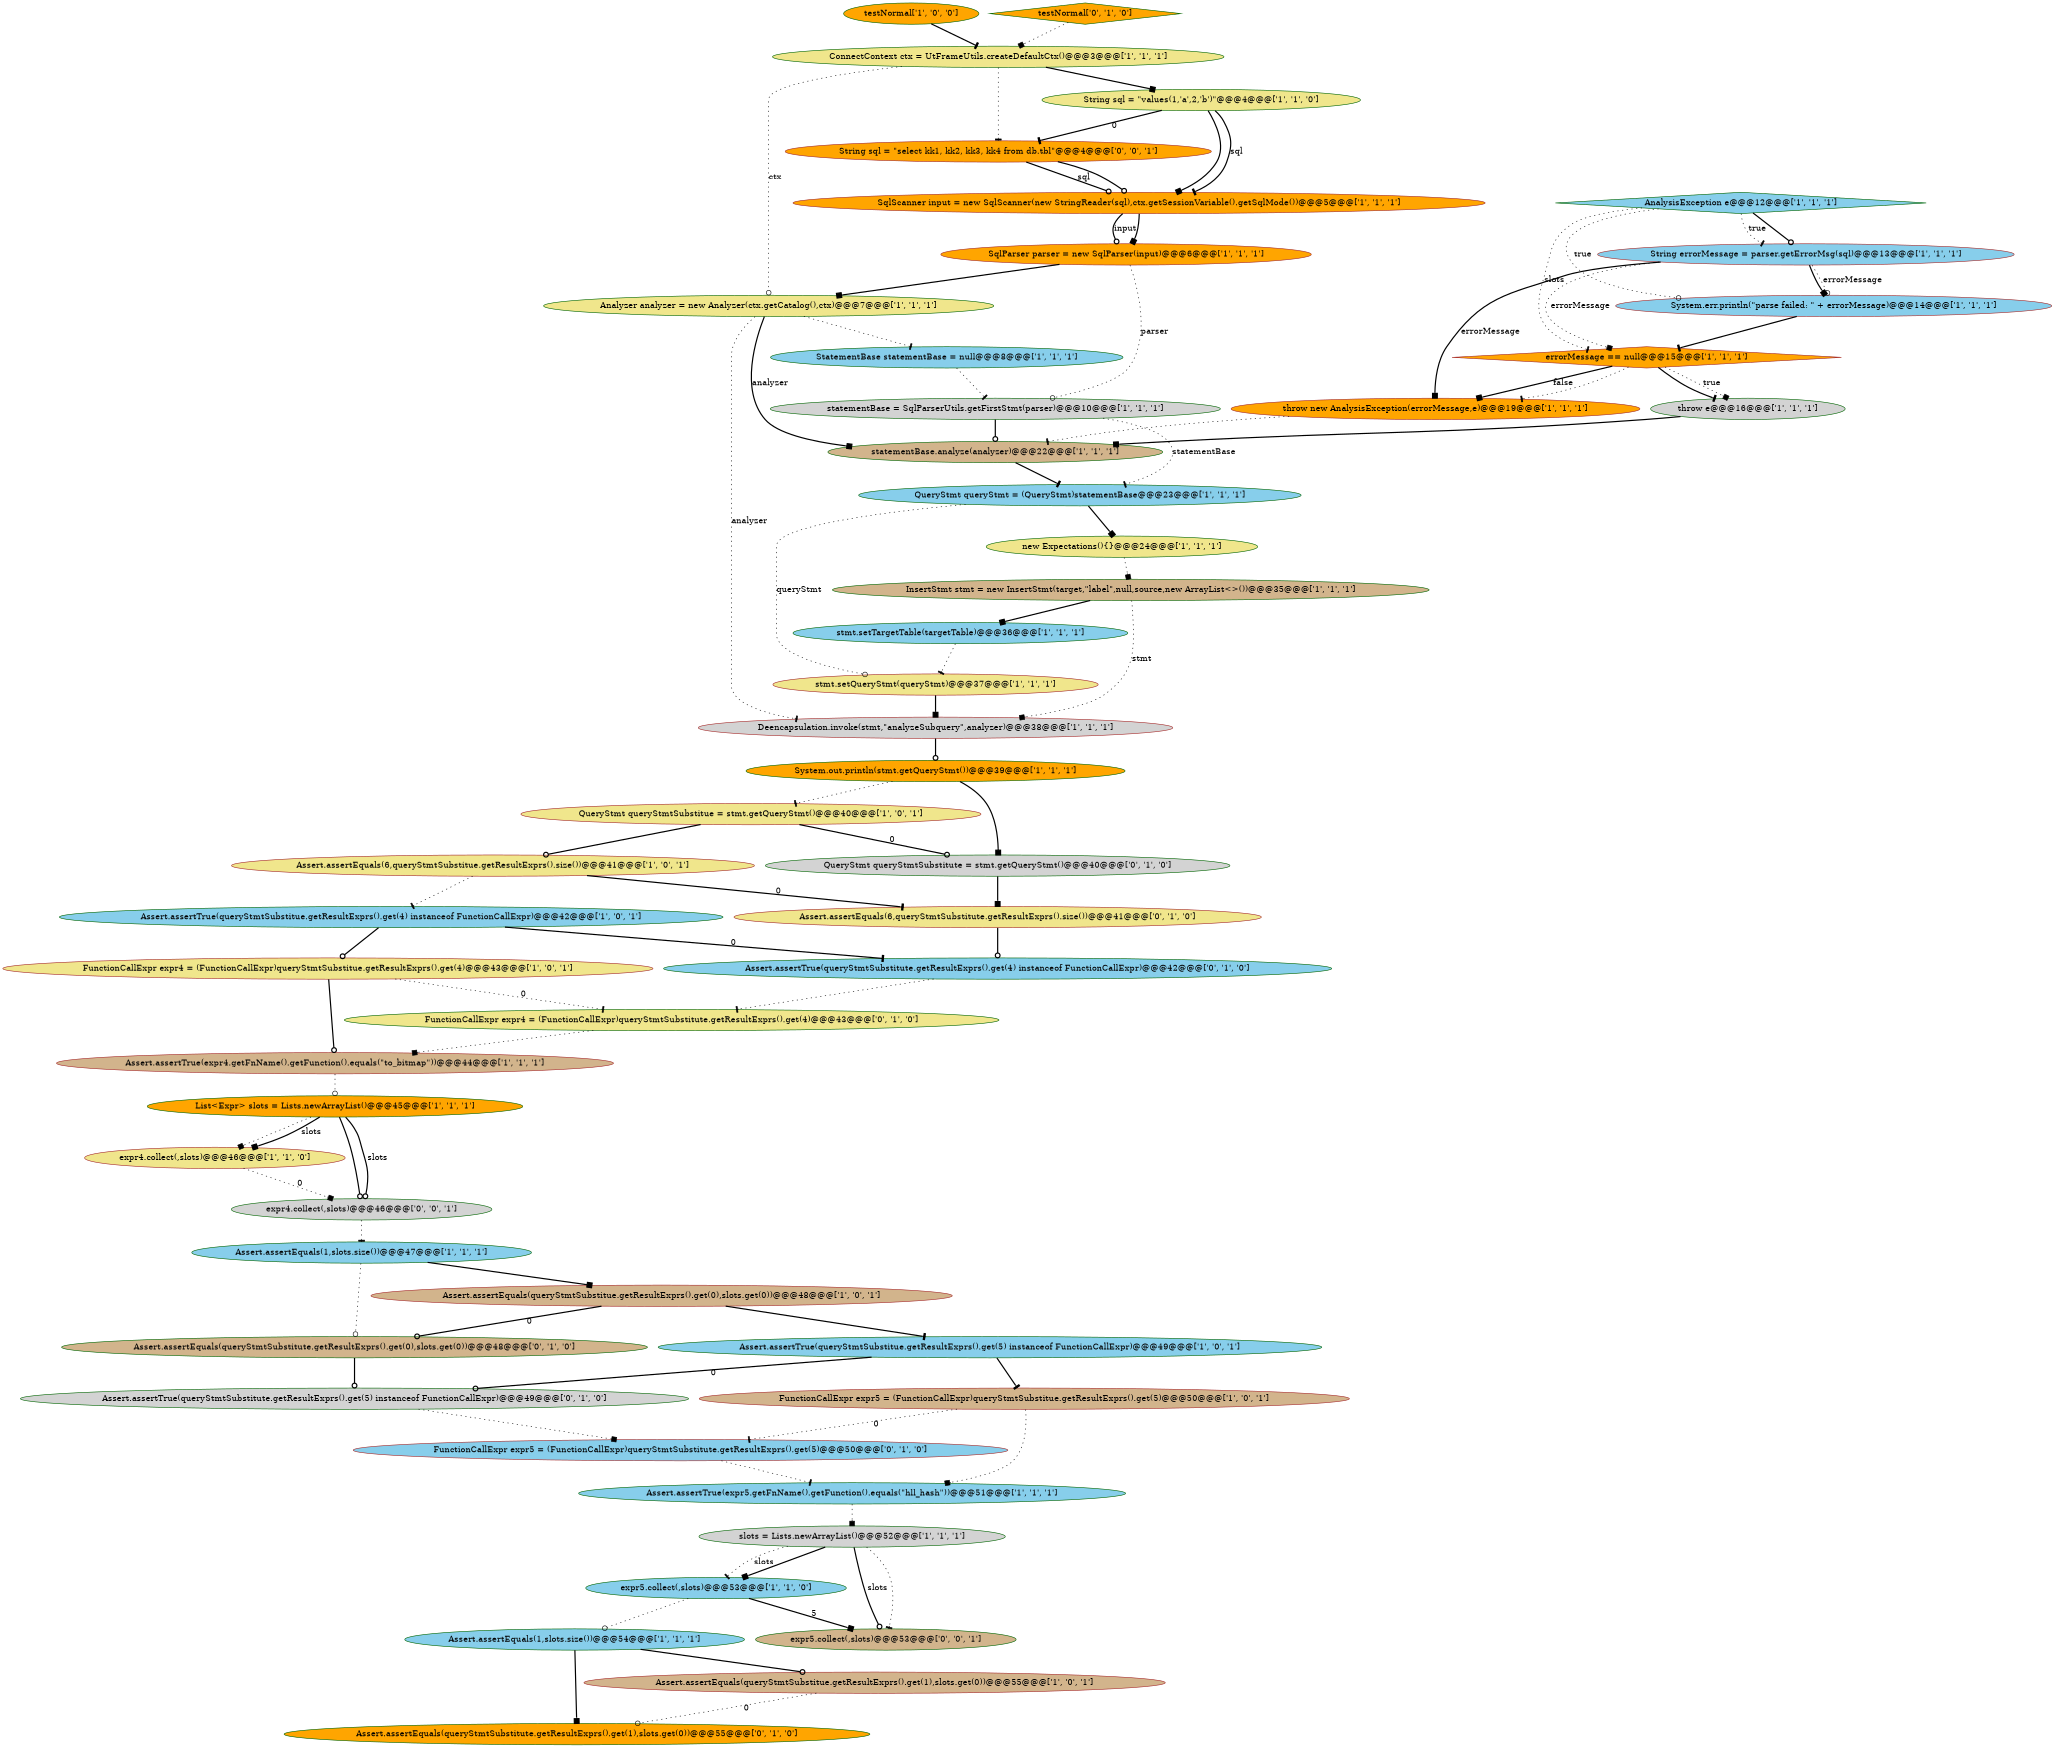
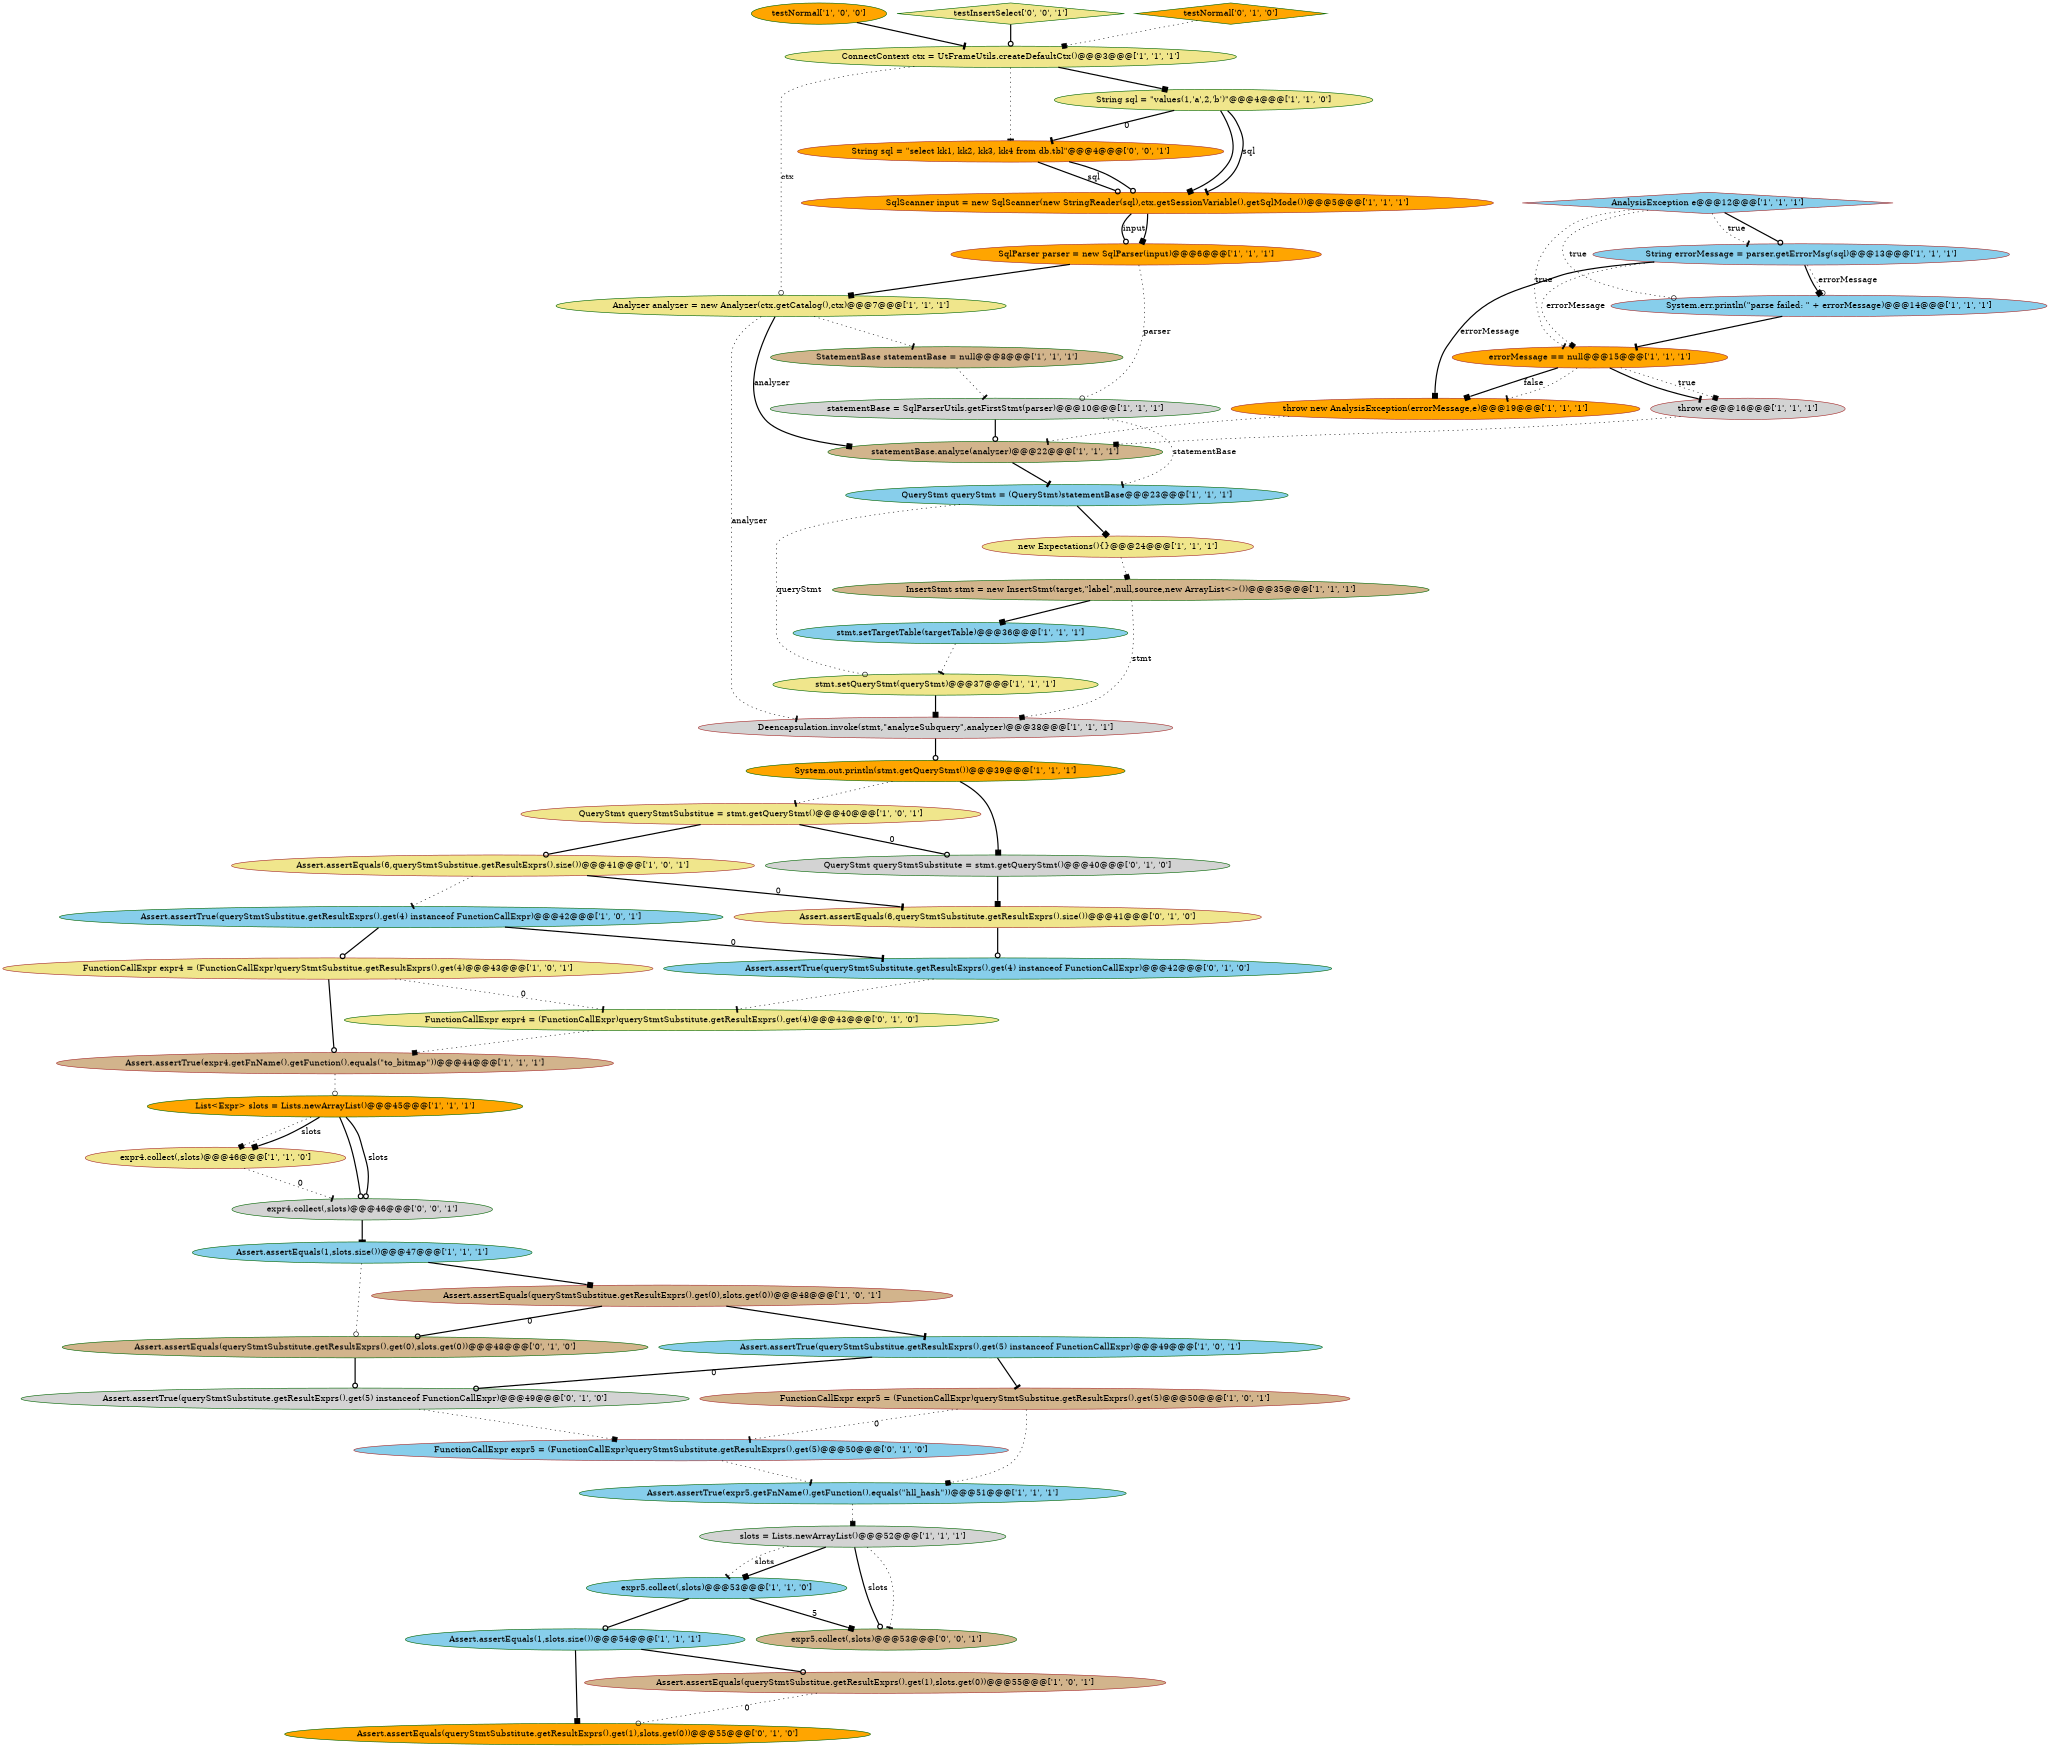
none -> (1011, 14)
(1741, 203) -> (1708, 203)
(1554, 280) -> (1544, 280)
(947, 357) -> (947, 357)
(1647, 357) -> (1590, 357)
(1748, 409) -> (1748, 409)
(1400, 432) -> (1400, 432)
(1122, 547) -> (1118, 547)
(936, 685) -> (936, 685)
(285, 1183) -> (287, 1183)
(362, 1229) -> (362, 1229)
(648, 1613) -> (648, 1613)
